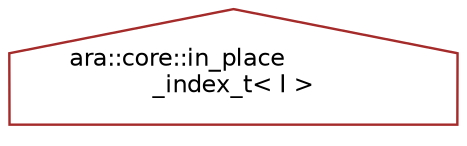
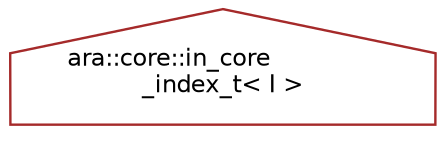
(233, 73) -> (223, 73)
